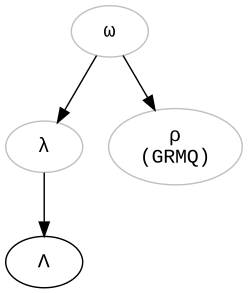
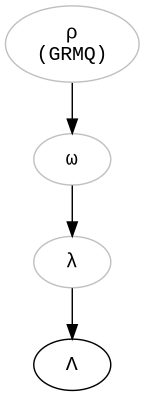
(135, 77) -> (72, 101)
